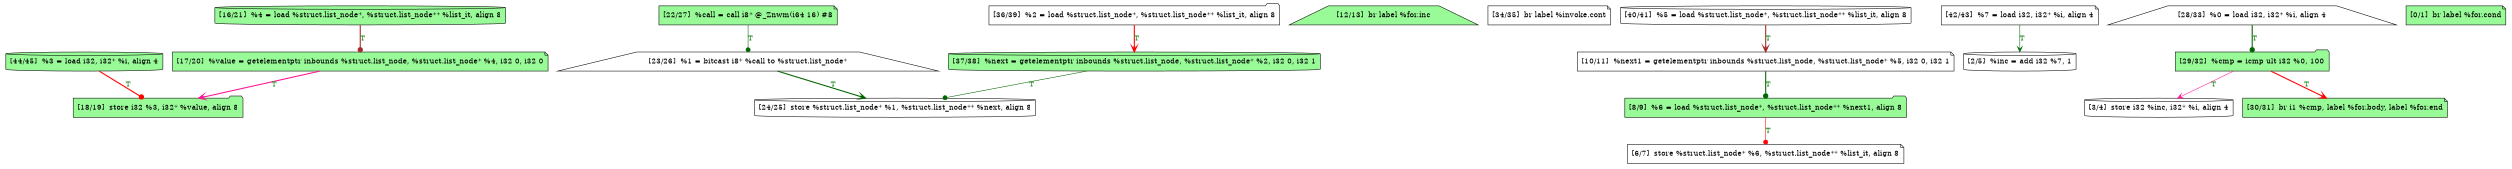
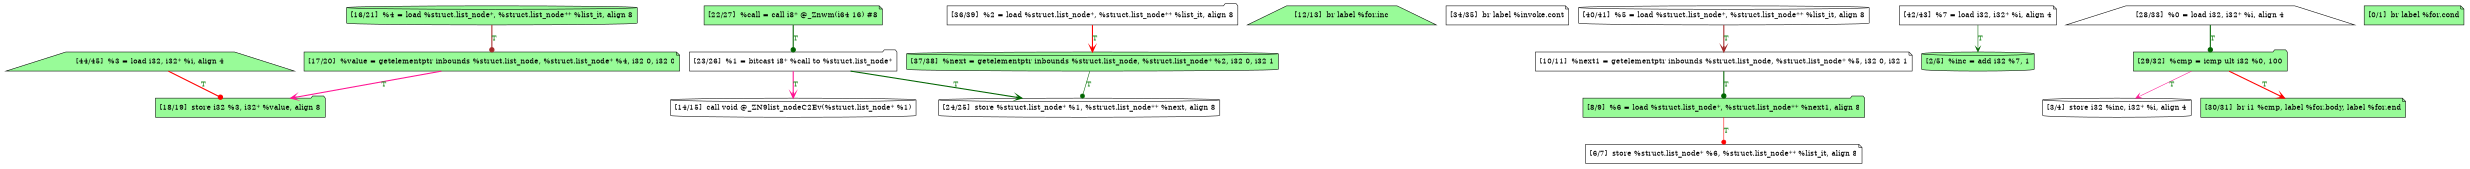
(748, 36) -> (793, 36)
(84, 62) -> (150, 62)
(748, 62) -> (793, 62)
(2020, 62) -> (1978, 62)
none -> (793, 108)
